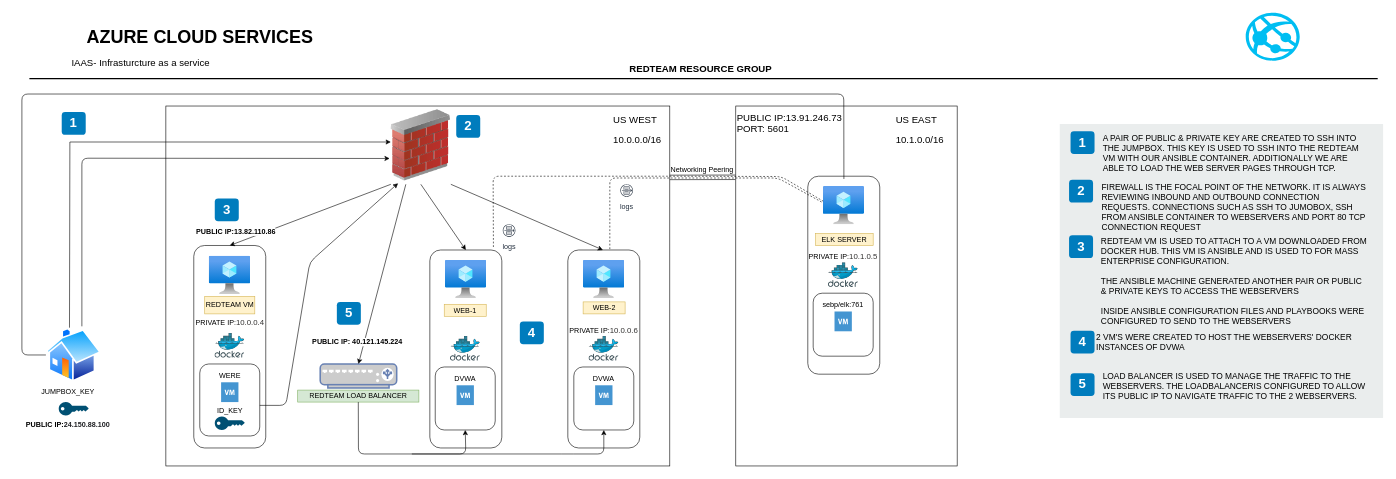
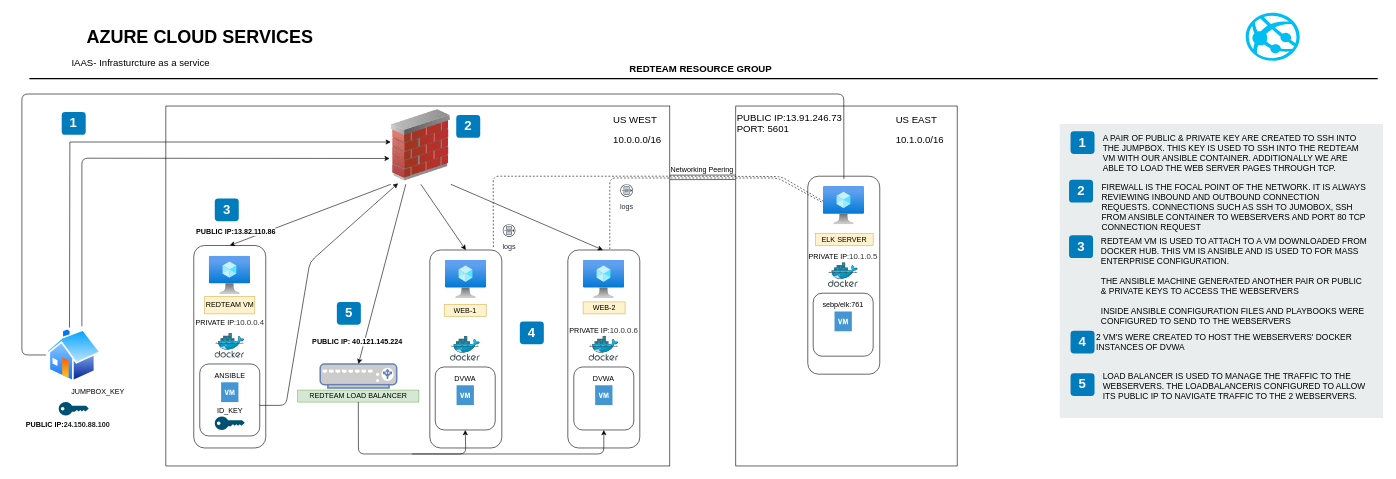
(230, 376) -> (230, 376)
(68, 392) -> (98, 392)
